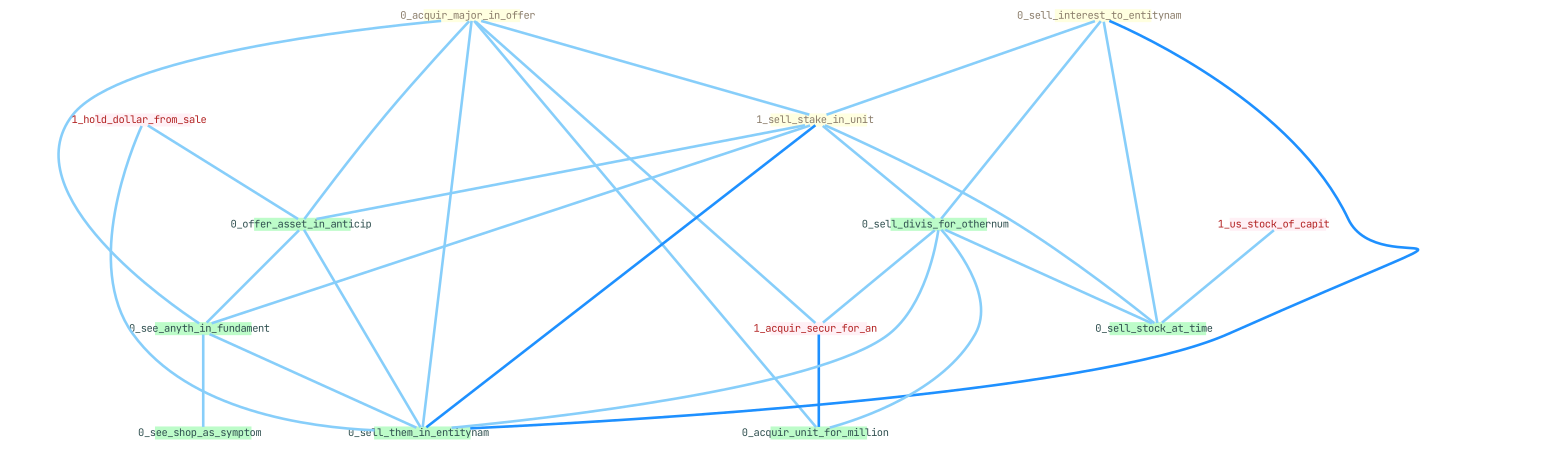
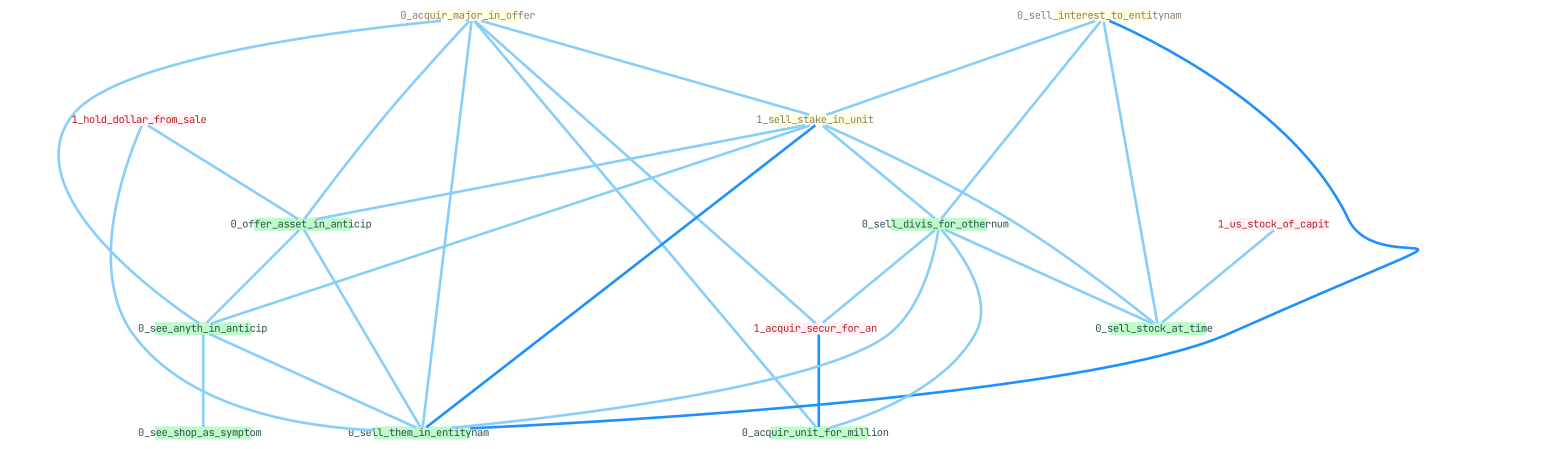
(203, 329) -> (203, 329)
